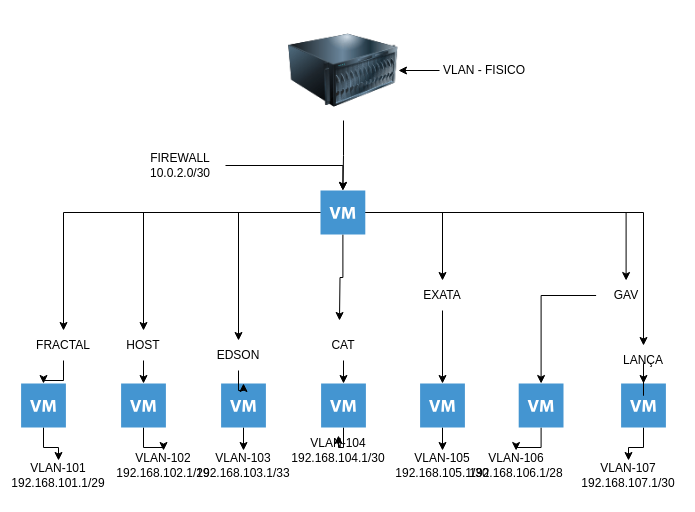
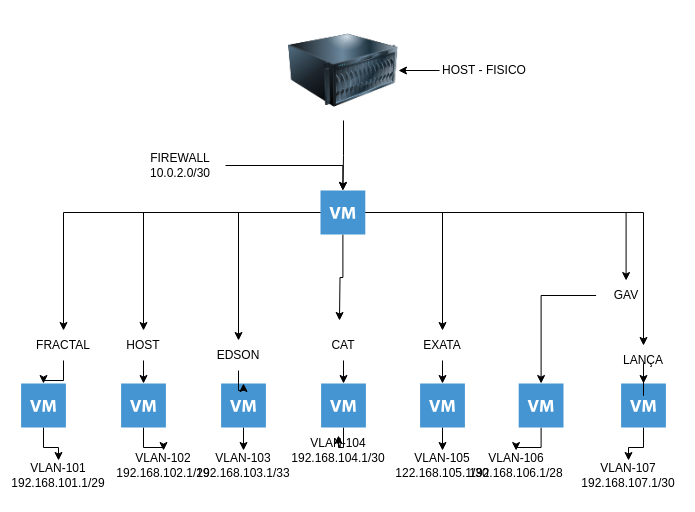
(485, 71) -> (485, 71)
(443, 296) -> (443, 346)
(443, 466) -> (443, 466)
